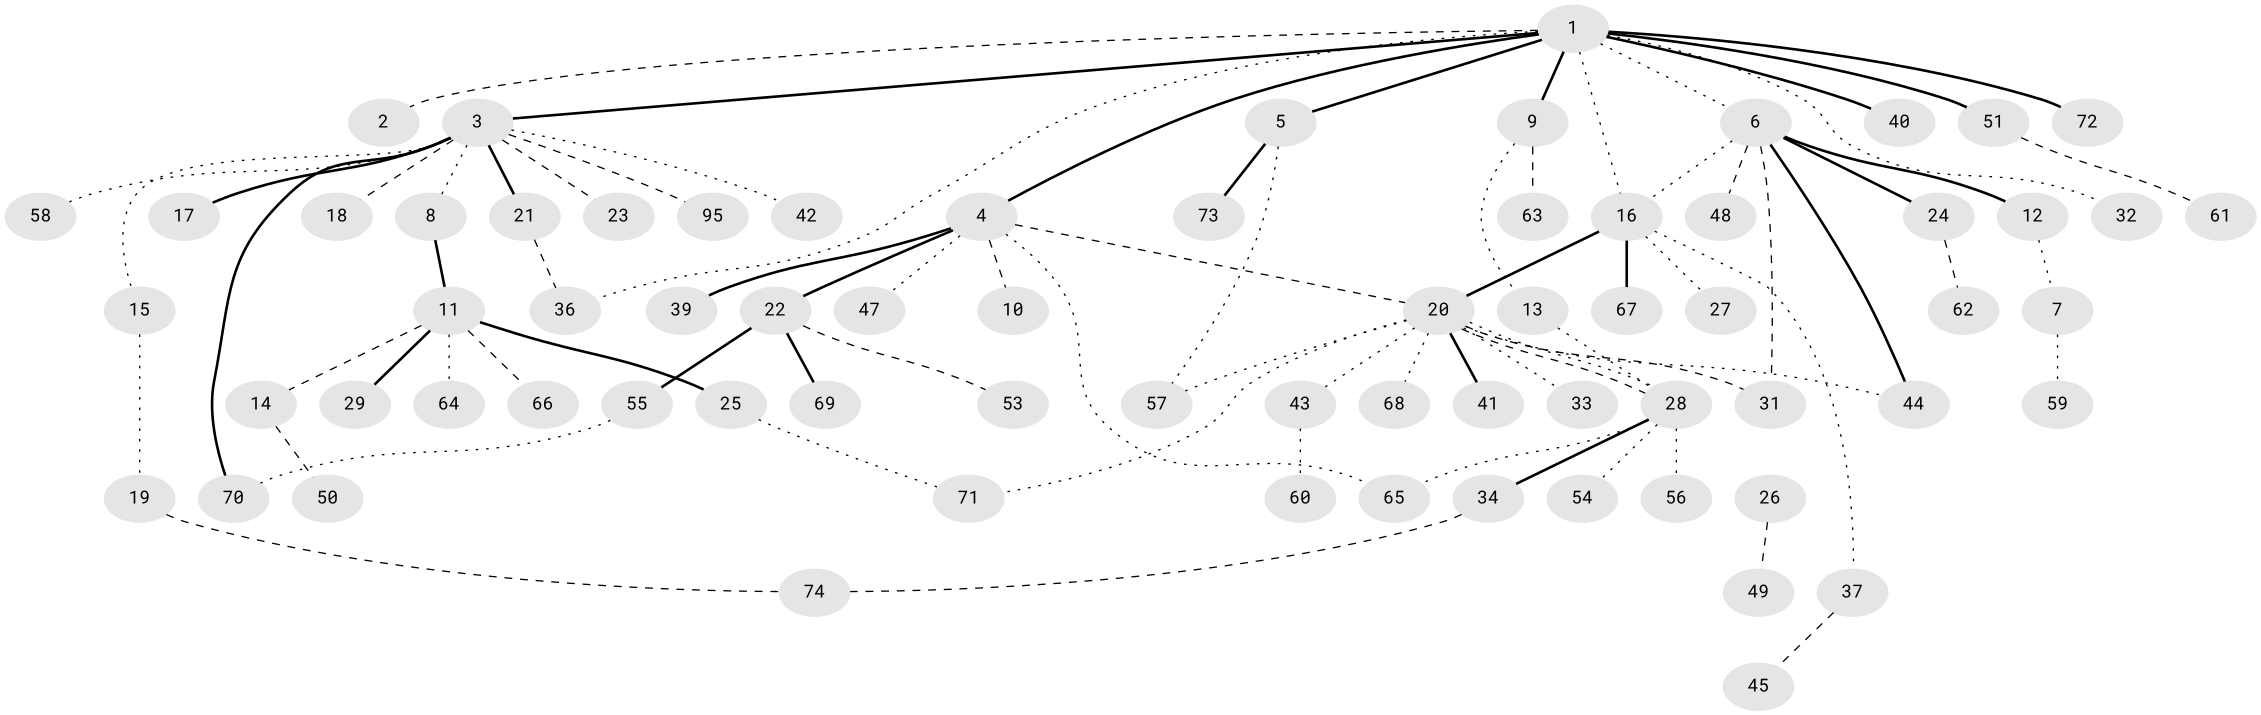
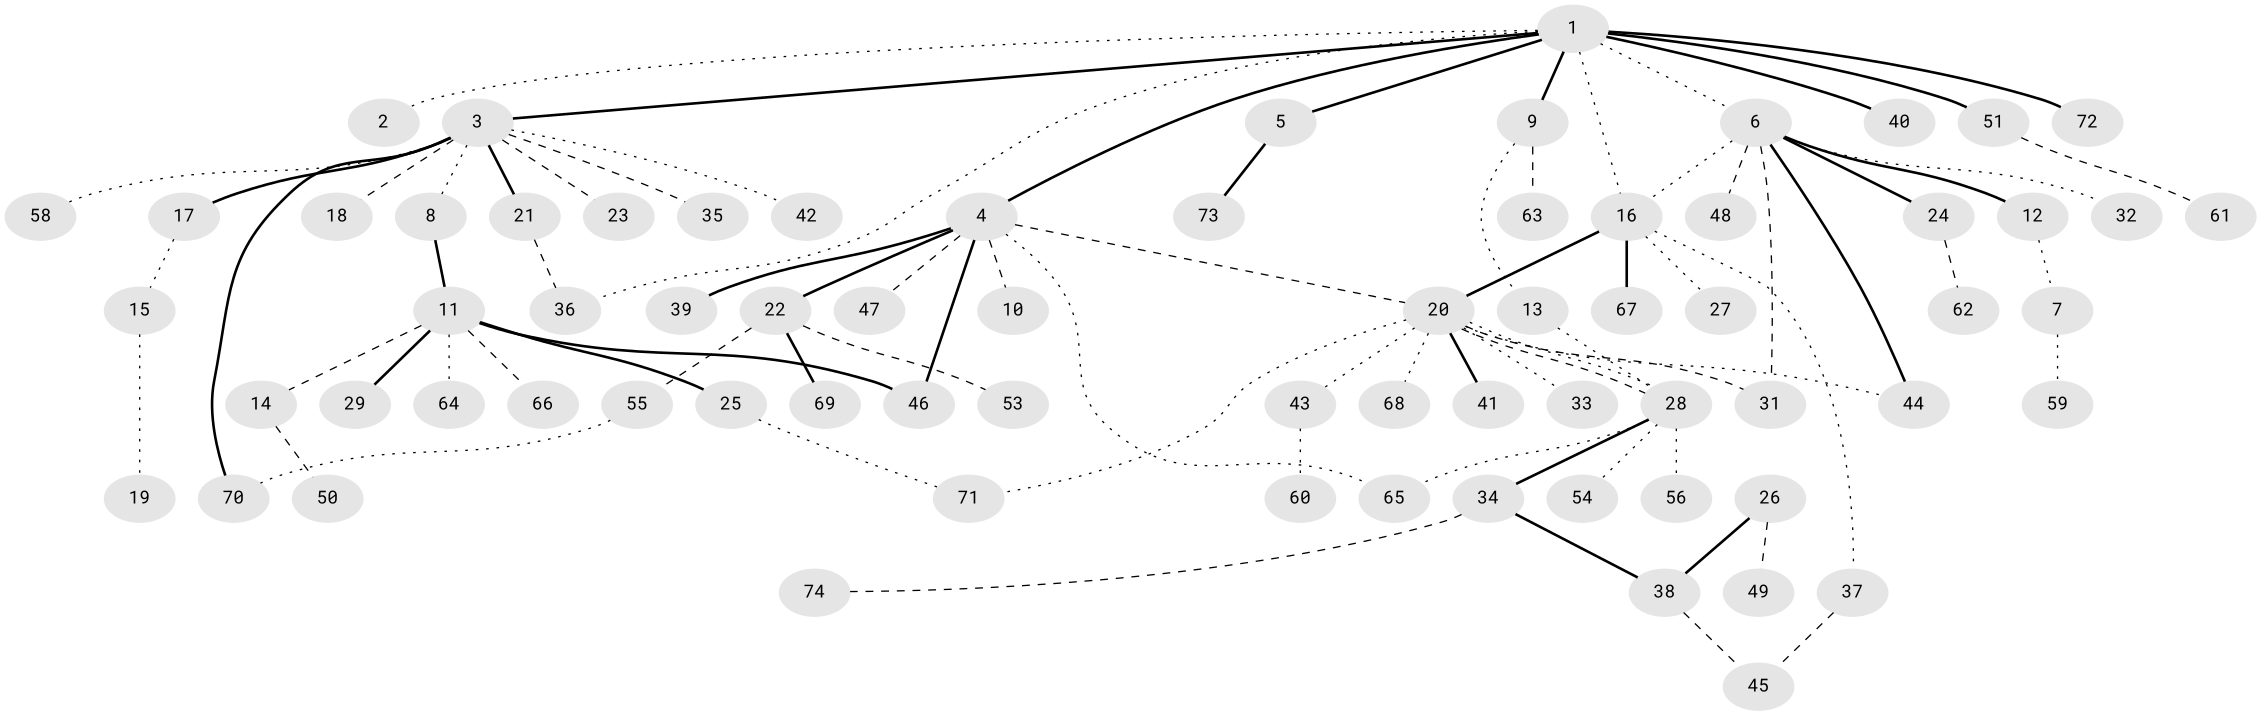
(972, 46) -> (972, 46)
(1844, 141) -> (1942, 168)
(242, 161) -> (162, 263)
(713, 217) -> (713, 217)
(926, 264) -> (926, 264)
(706, 358) -> (700, 362)
none -> (919, 405)
(1157, 405) -> none
(470, 574) -> none
none -> (1665, 593)
